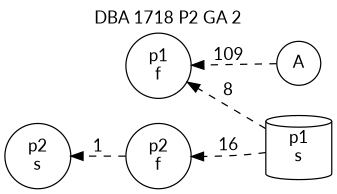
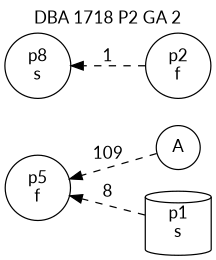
(159, 66) -> (38, 188)
(235, 155) -> none
(38, 156) -> (38, 66)
